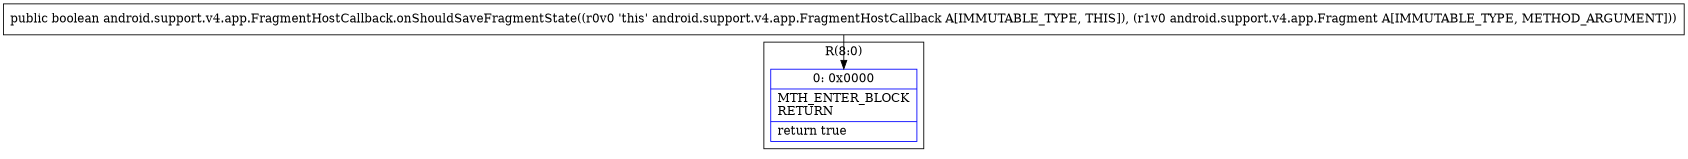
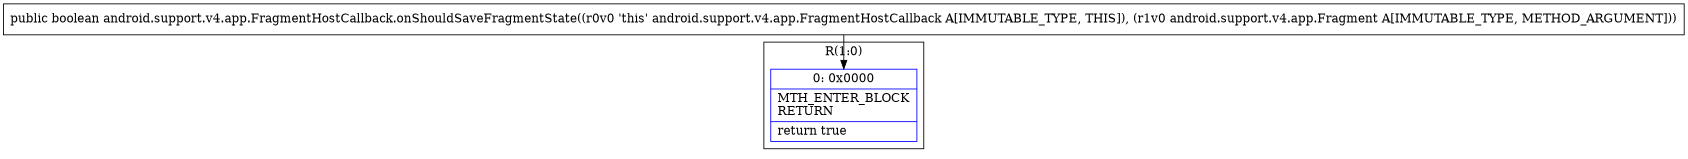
(844, 52) -> (844, 52)
